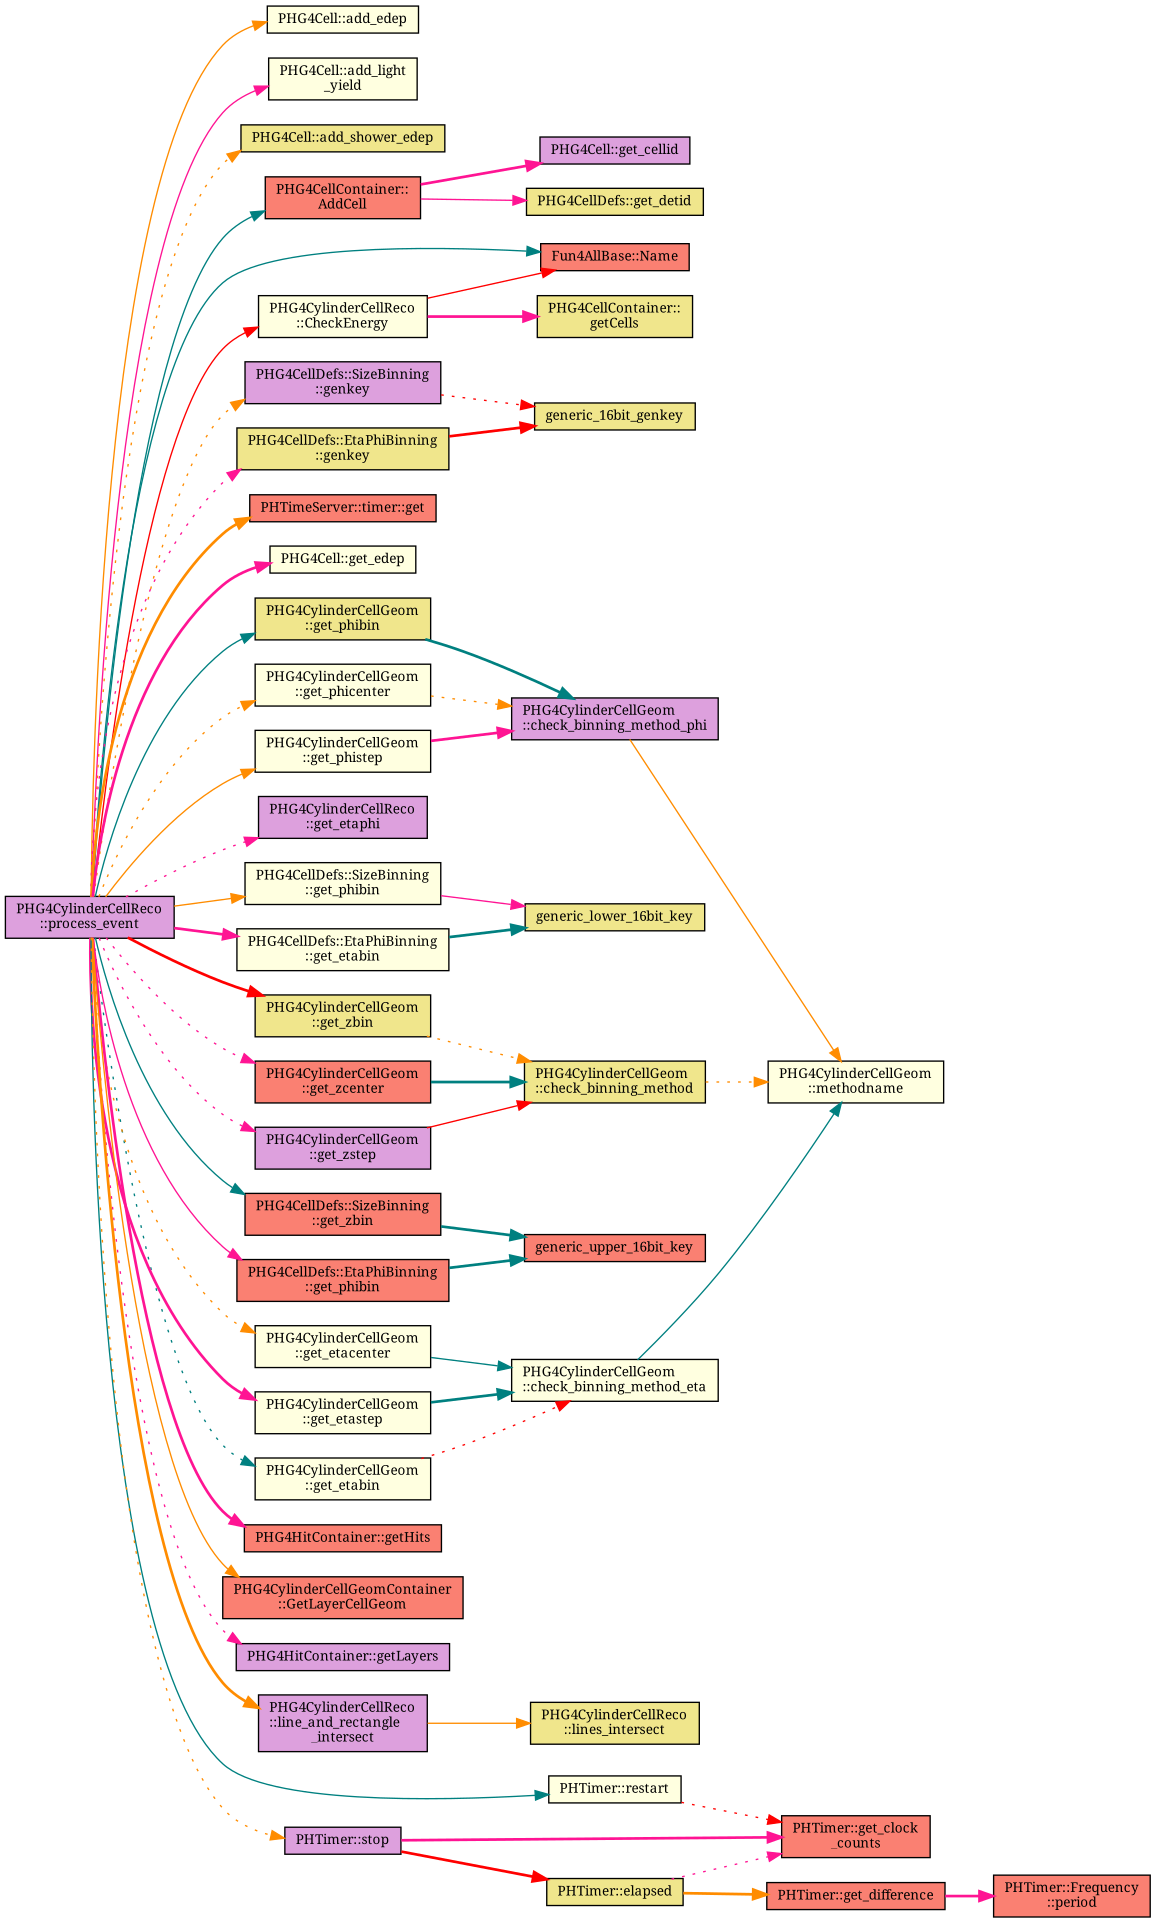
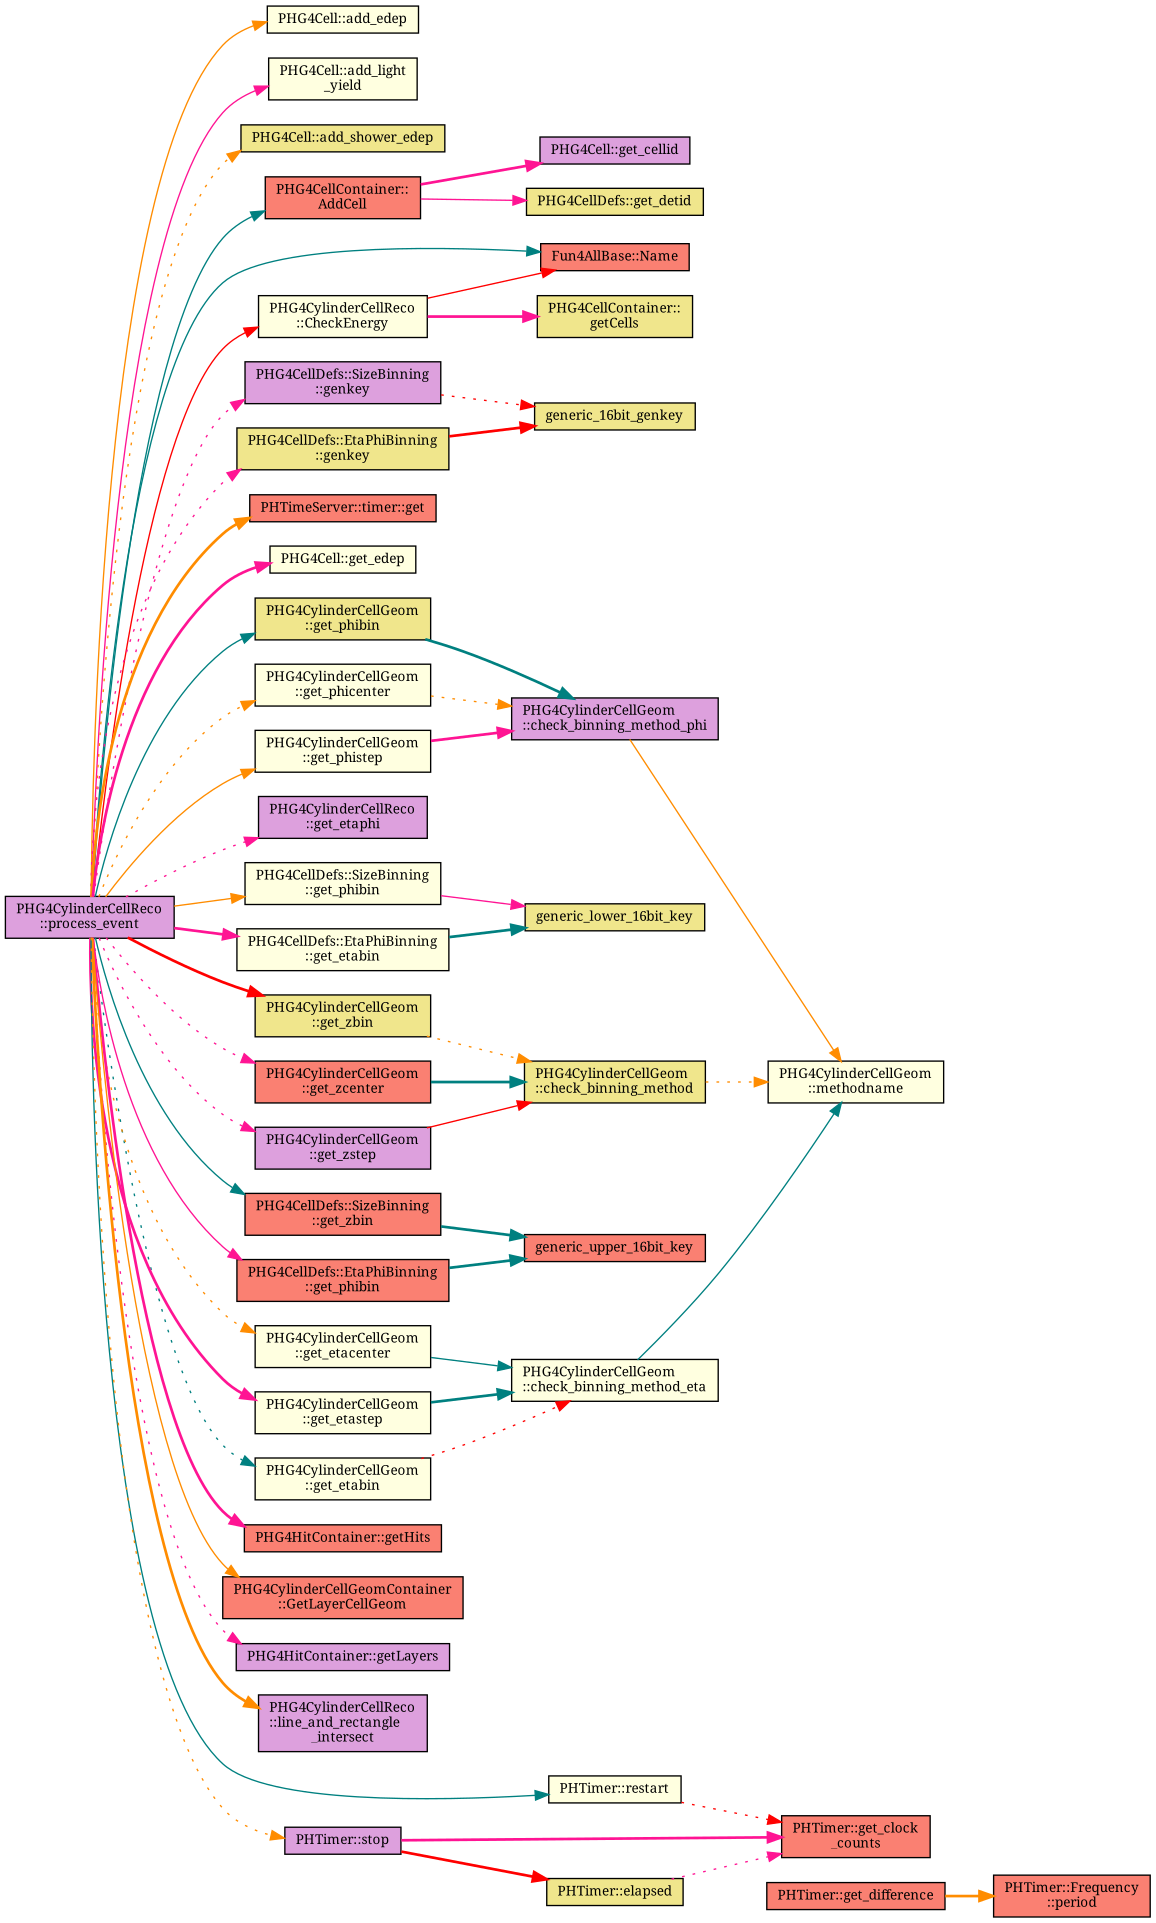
(164, 543) -> (164, 543)
(615, 1723) -> none
(718, 1894) -> none
(962, 1896) -> (962, 1896)
